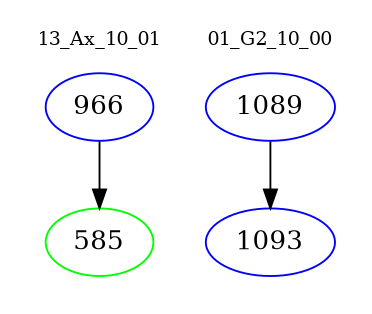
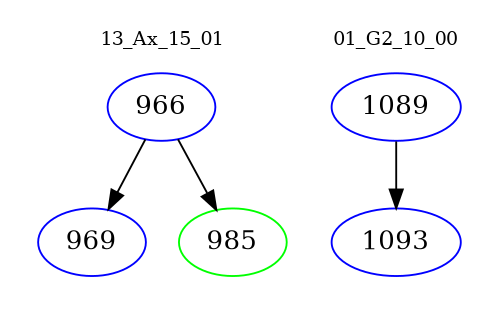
(100, 40) -> (162, 40)
none -> (92, 242)
(100, 242) -> (233, 242)
